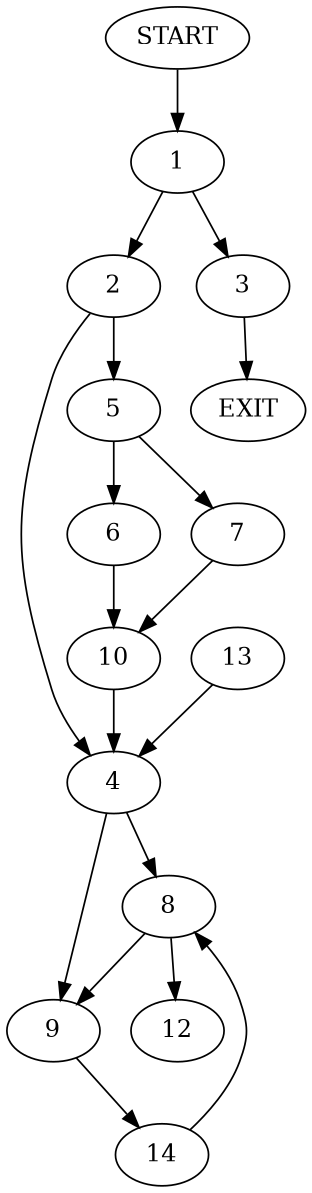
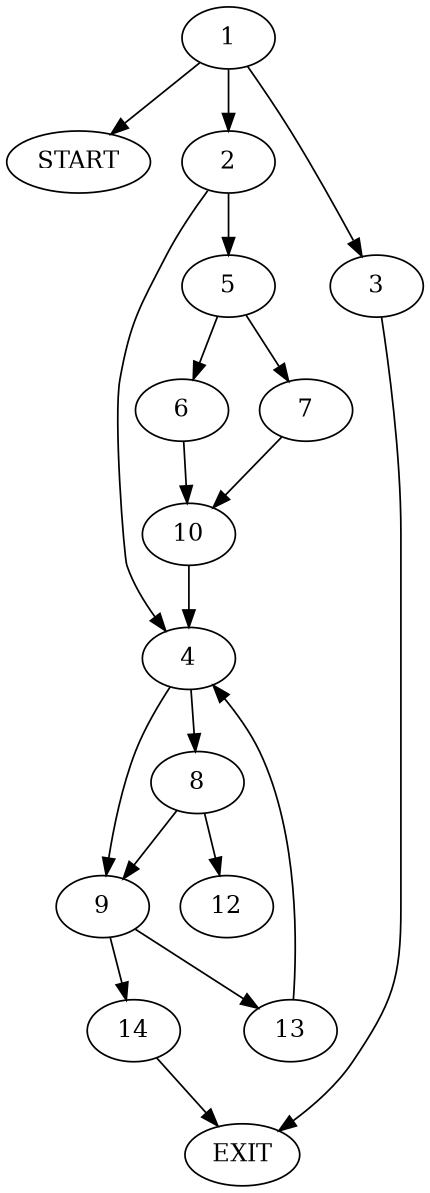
(178, 92) -> (162, 93)
none -> (190, 964)
(245, 1042) -> (181, 1085)
